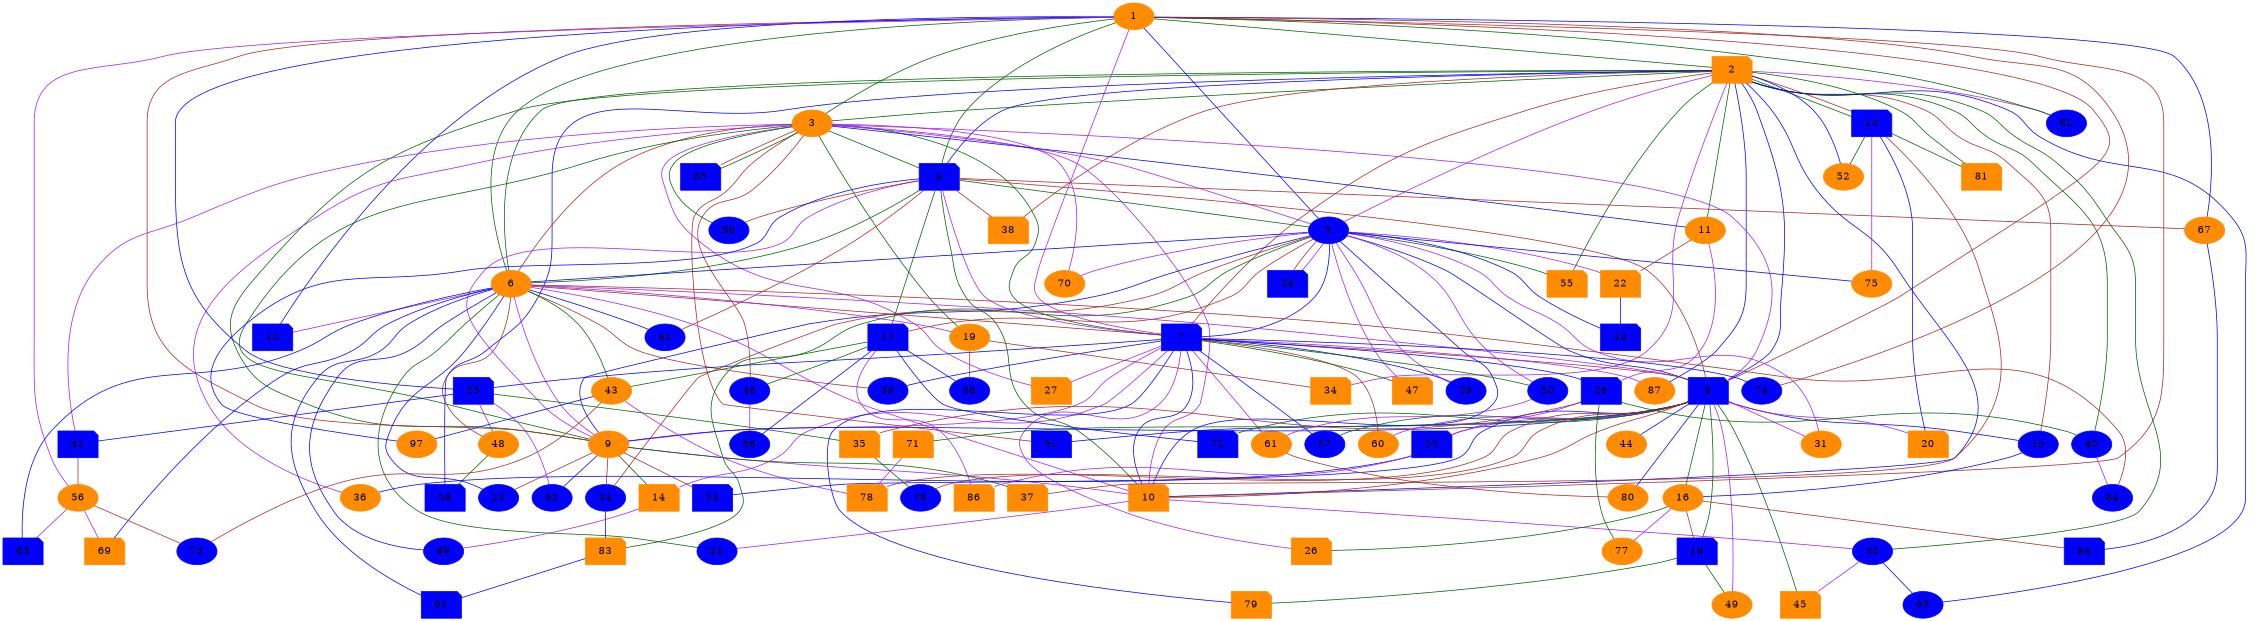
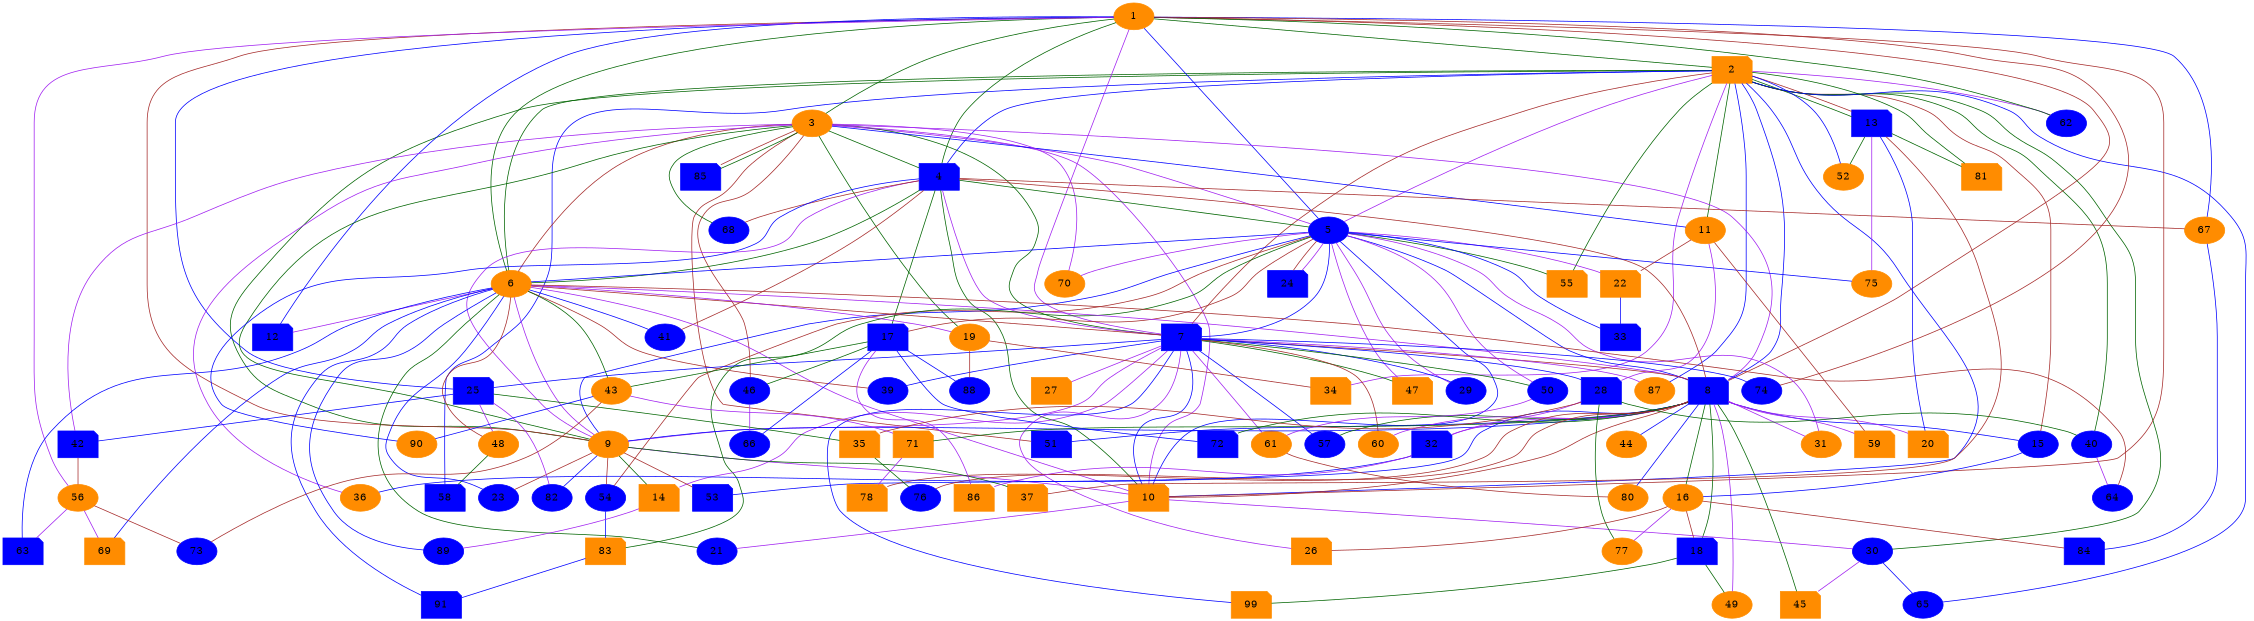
(1272, 92) -> none
(1008, 230) -> none
(761, 276) -> none
(417, 444) -> (417, 444)
none -> (1875, 444)
(742, 465) -> (742, 412)
(1501, 539) -> (1501, 539)
(1251, 605) -> (1251, 605)
